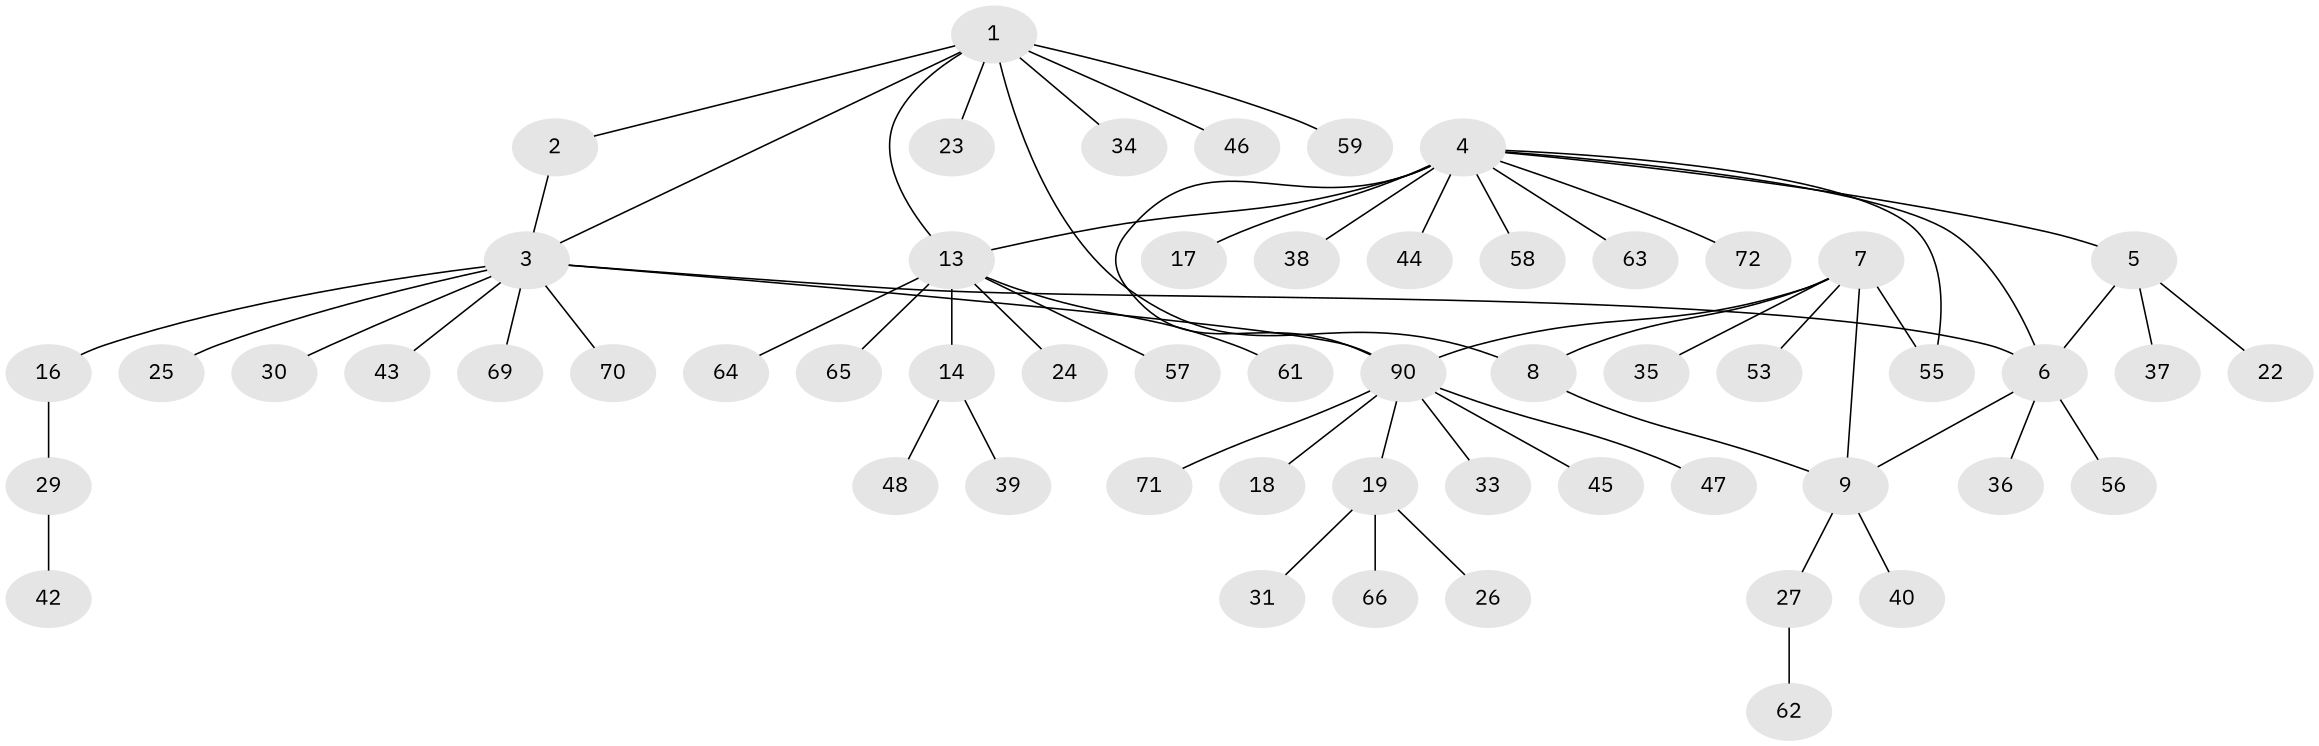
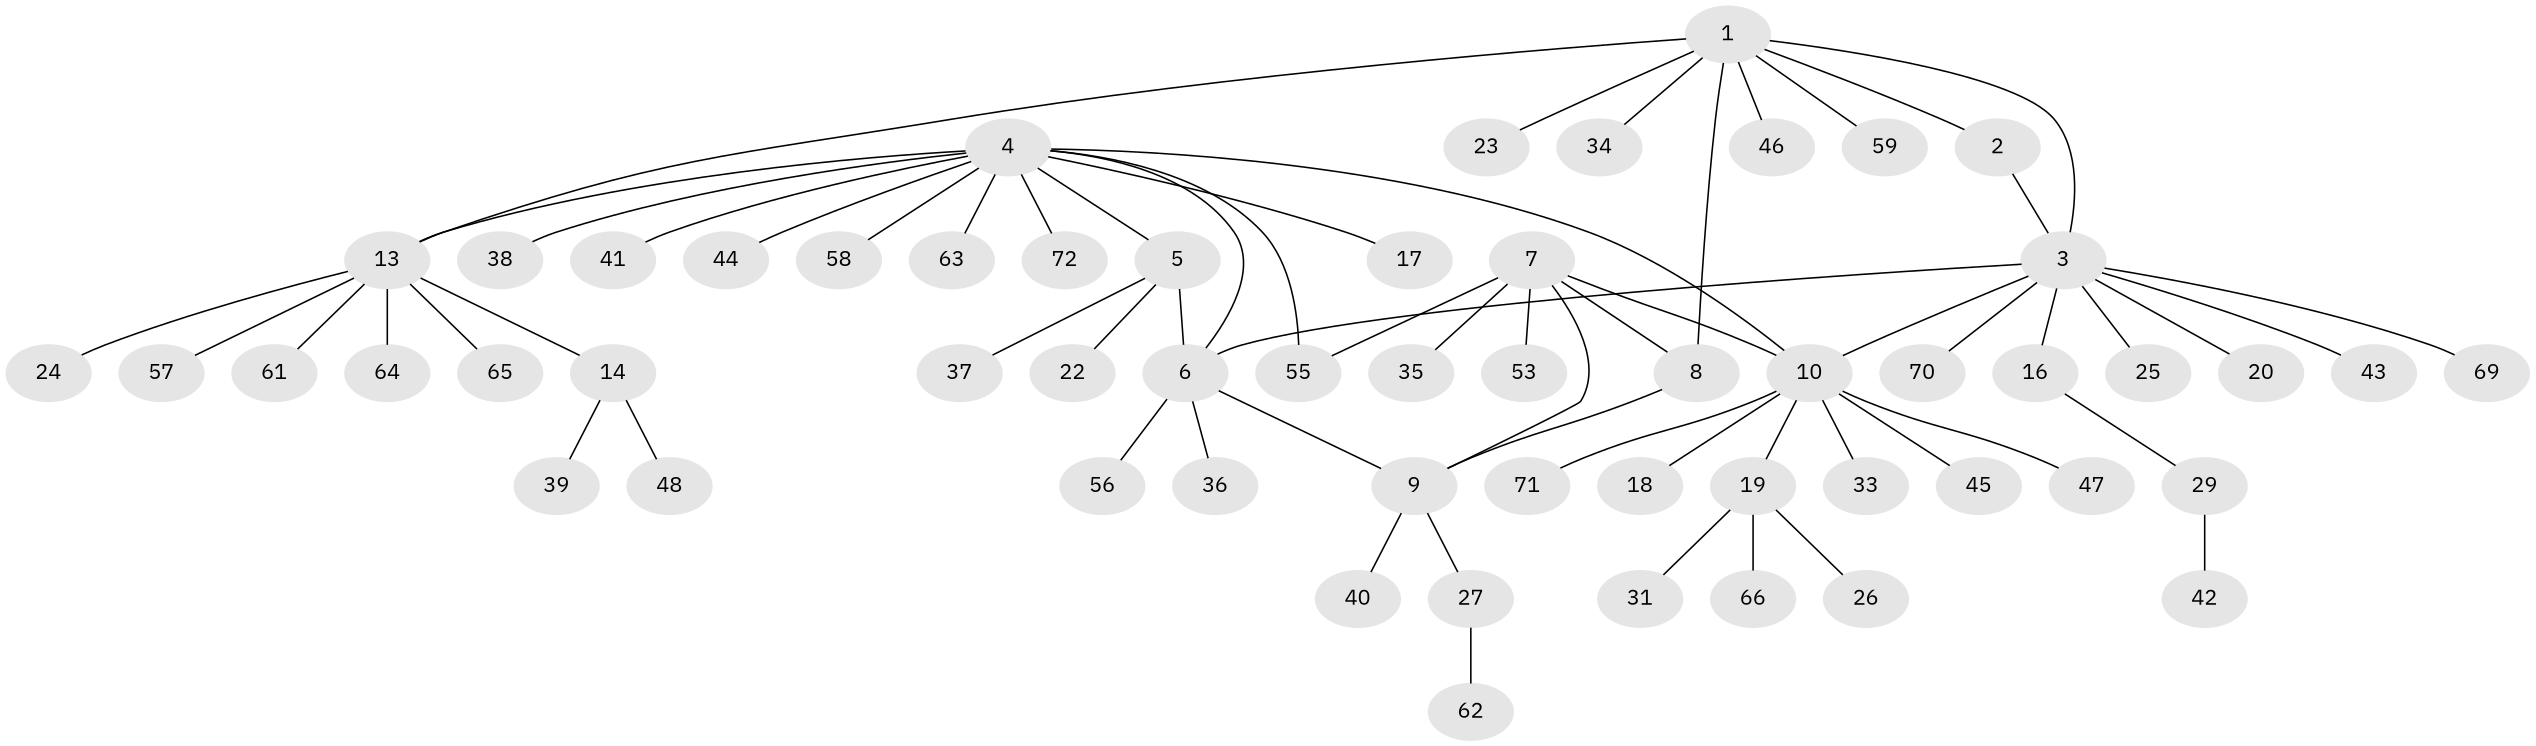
none -> (613, 260)
(274, 373) -> (2261, 373)
(1403, 373) -> (1810, 373)
